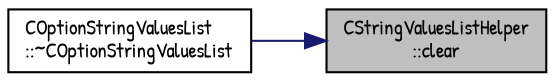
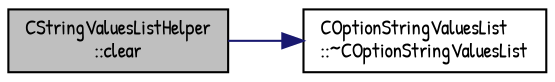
(278, 41) -> (255, 41)
